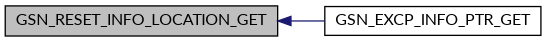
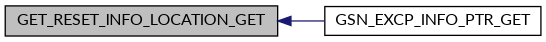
(141, 21) -> (141, 21)
